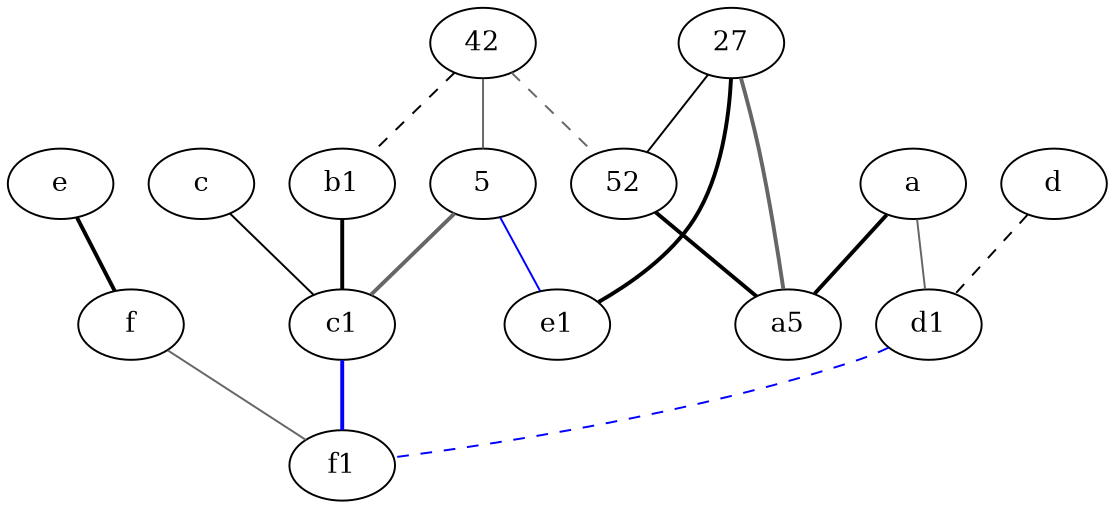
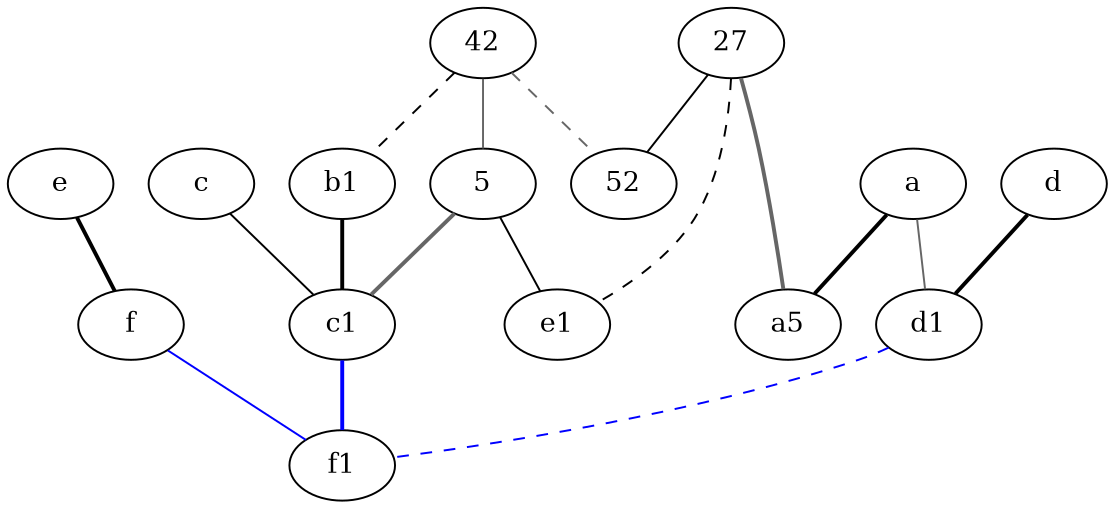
(699, 211) -> (699, 211)
(520, 254) -> (520, 254)
(706, 254) -> none
(991, 254) -> (991, 254)
(237, 395) -> (237, 395)
